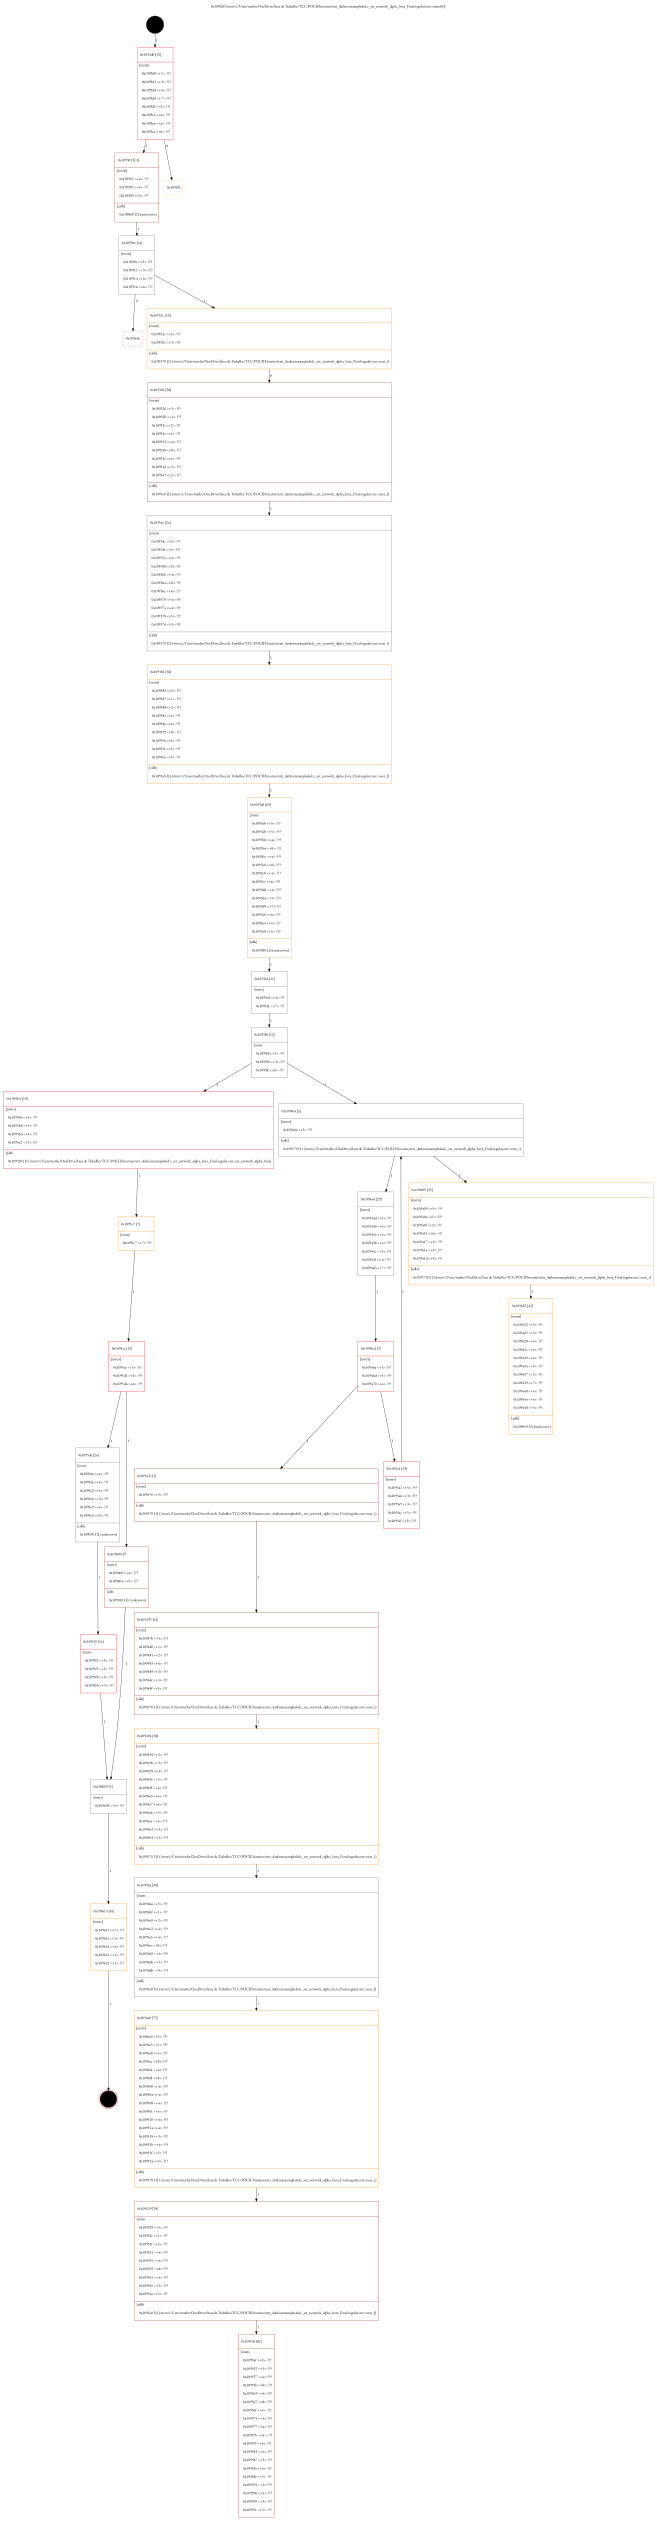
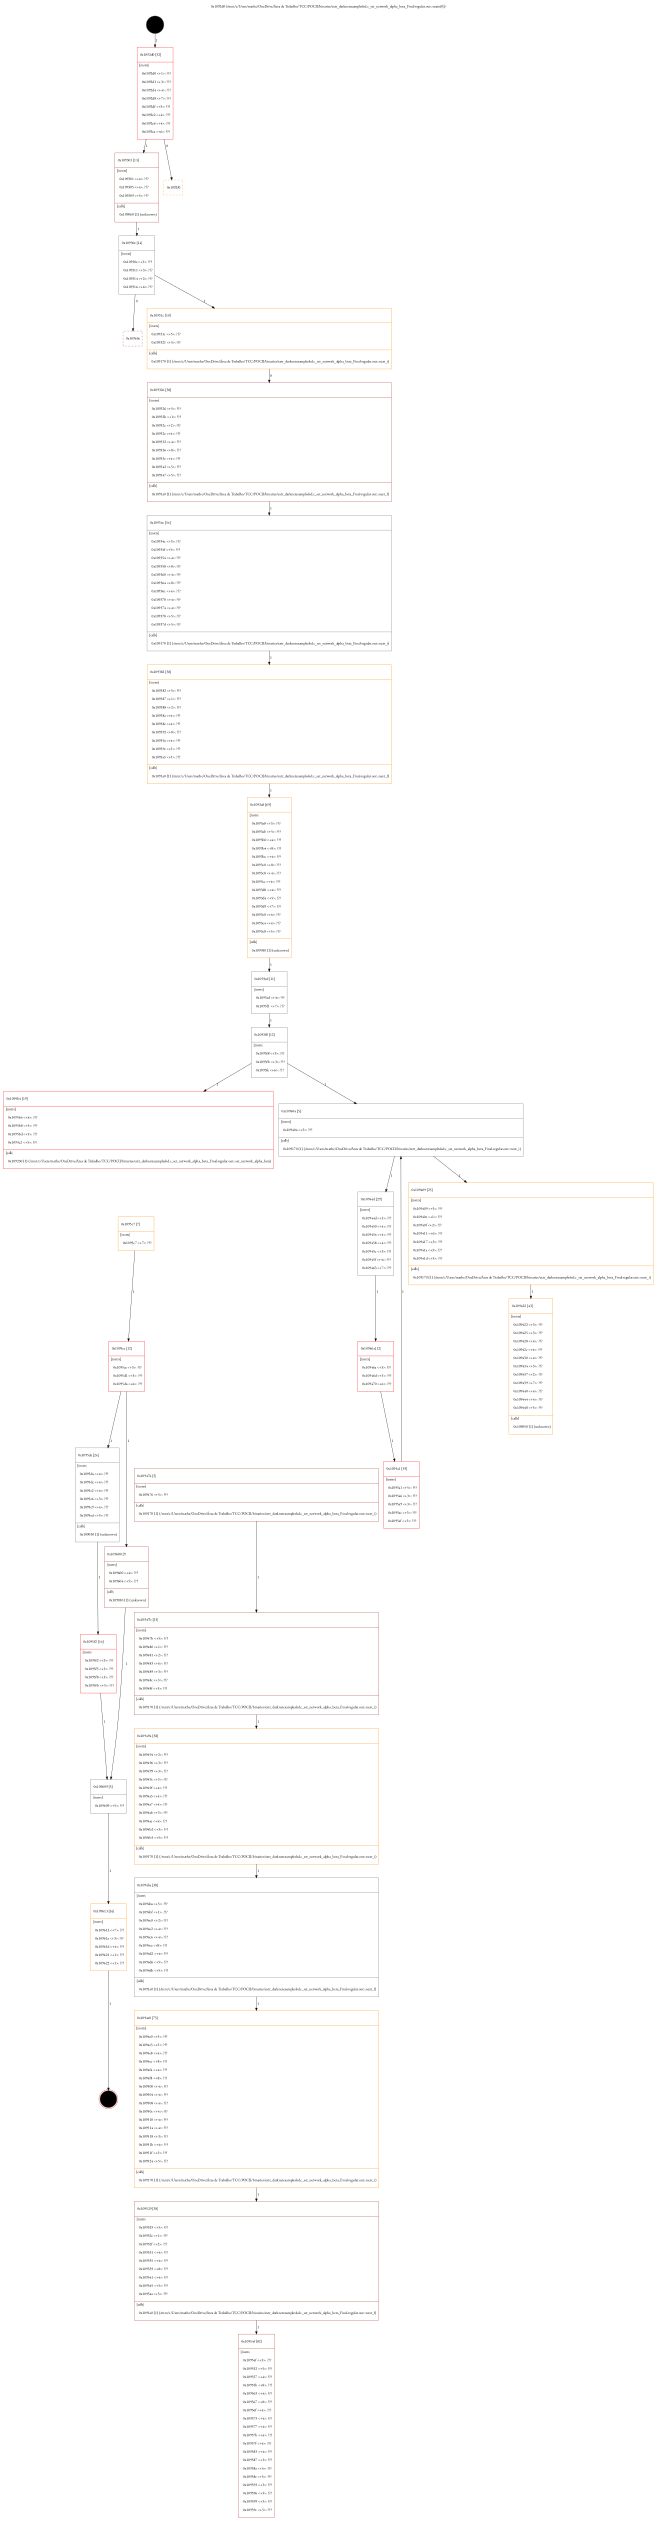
(137, 1191) -> none
(320, 1426) -> none
